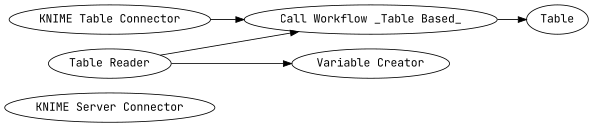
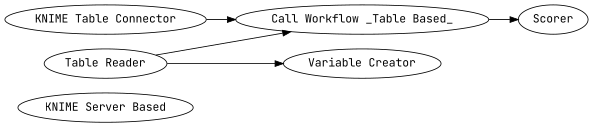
(557, 20) -> (553, 20)
(110, 108) -> (106, 108)
